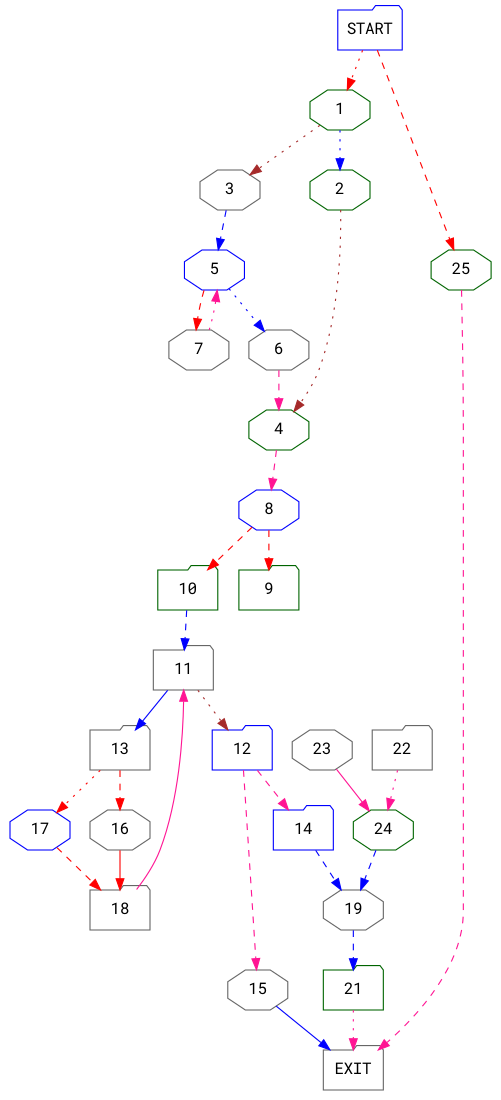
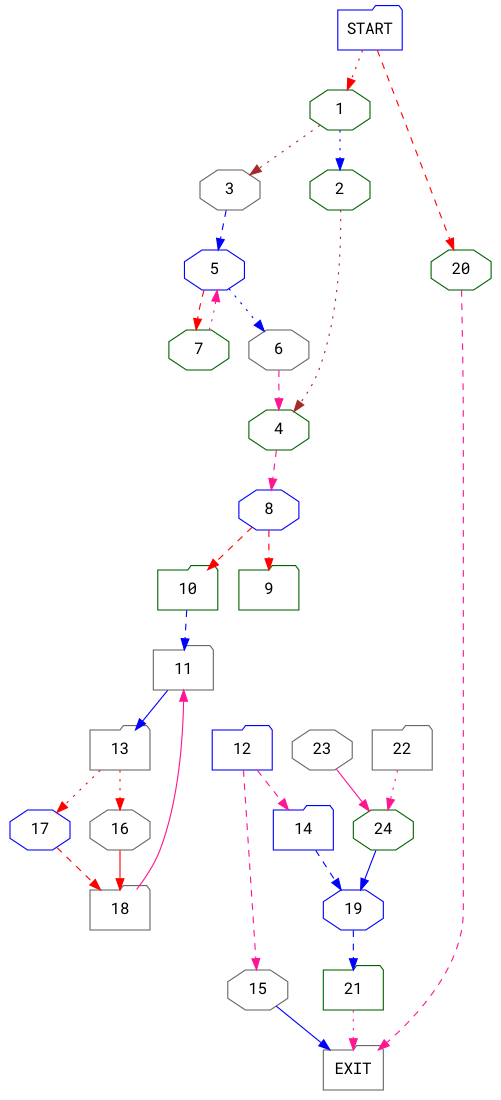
(461, 270) -> (461, 270)
(199, 350) -> (199, 350)
(209, 706) -> none
(120, 785) -> (120, 785)
(370, 865) -> (370, 865)
(353, 910) -> (353, 910)
